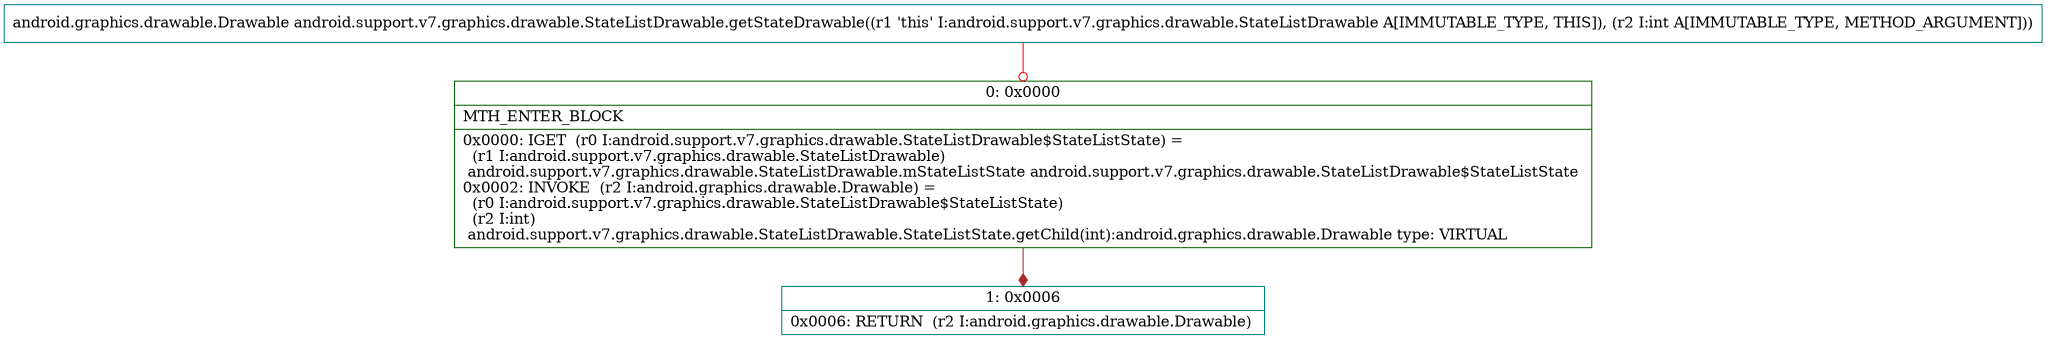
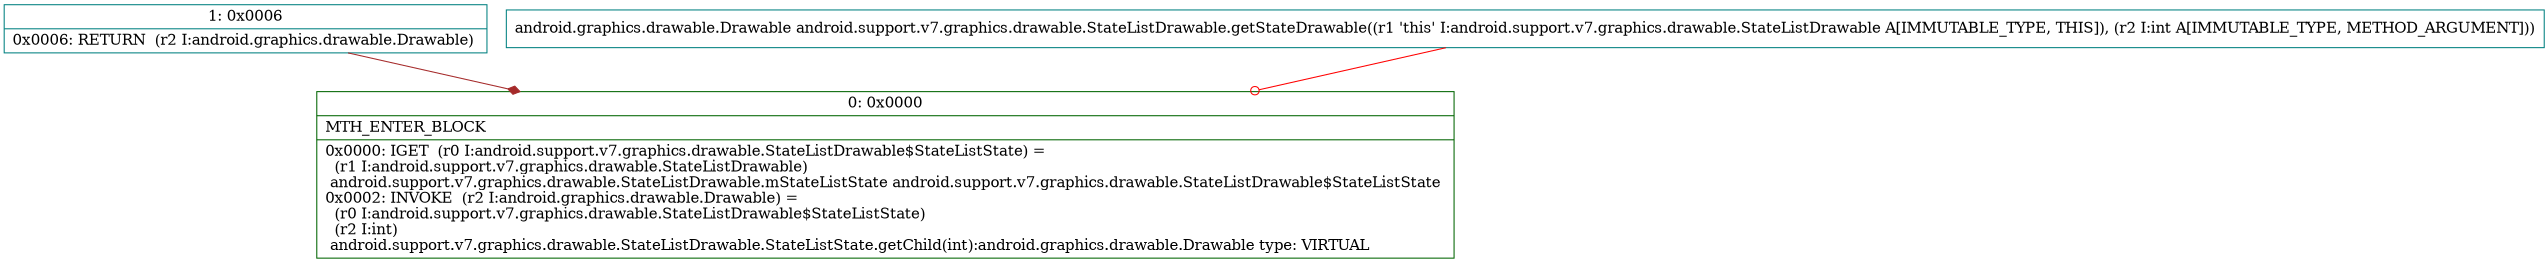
(1023, 261) -> (428, 71)
